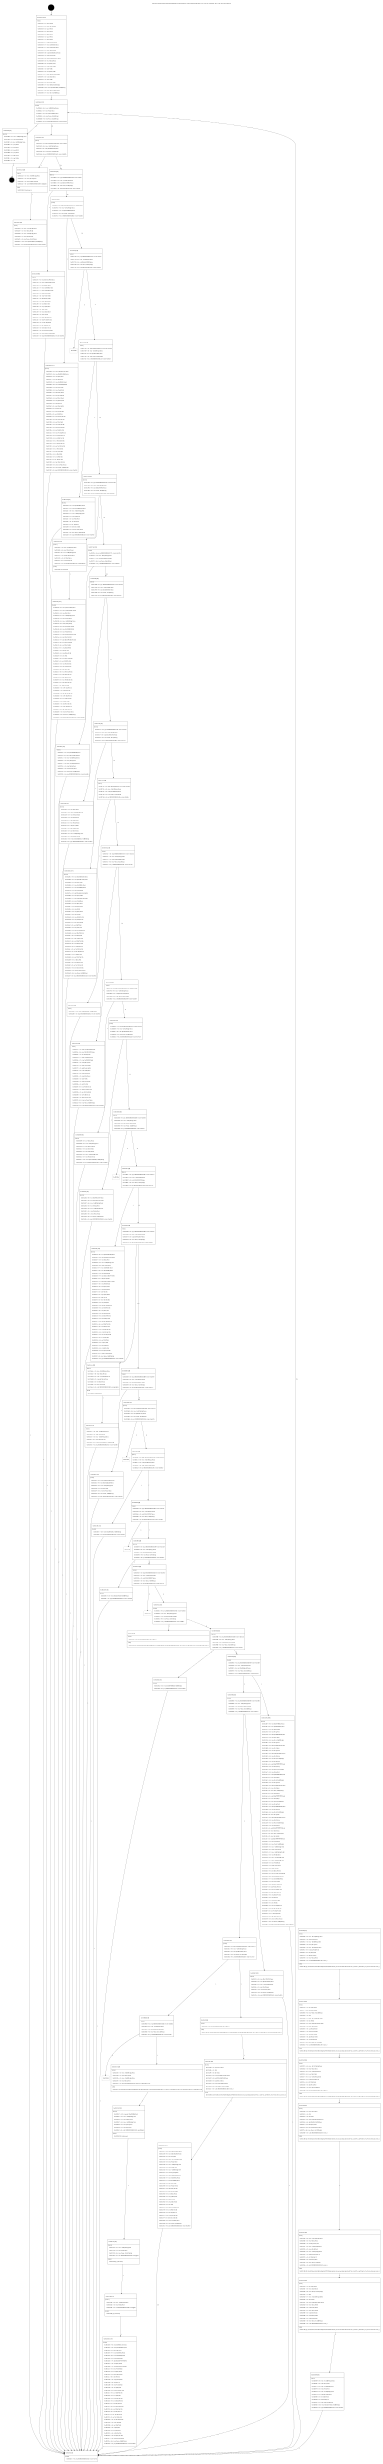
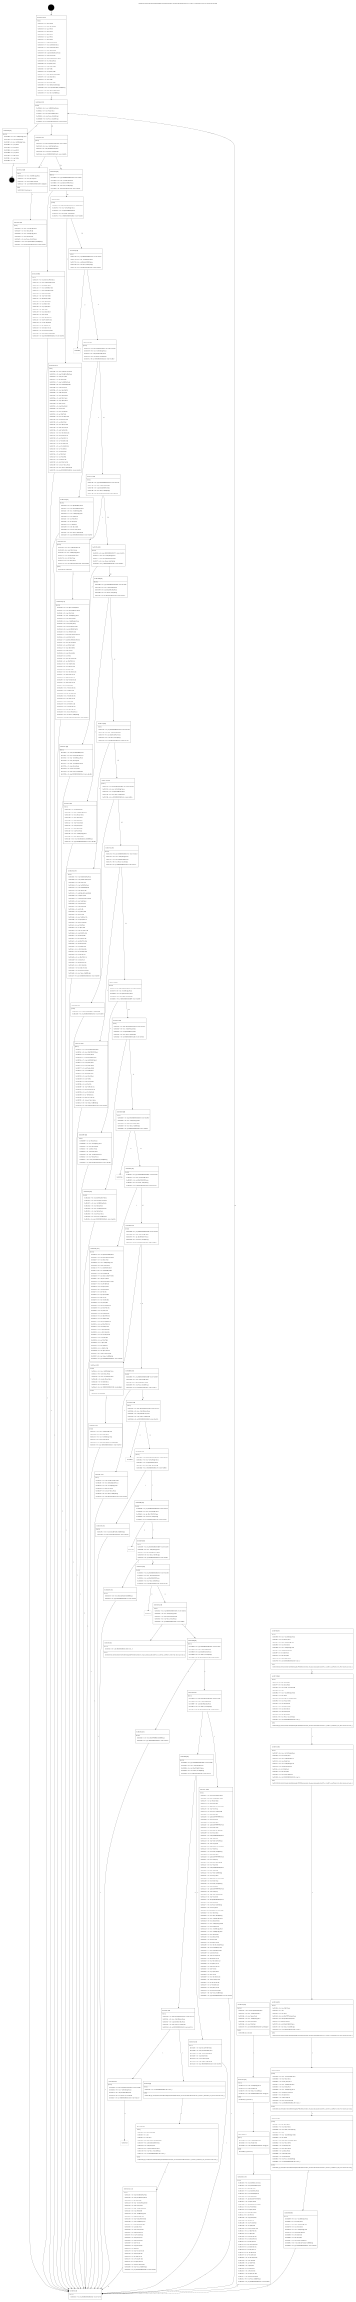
(157, 2078) -> none
